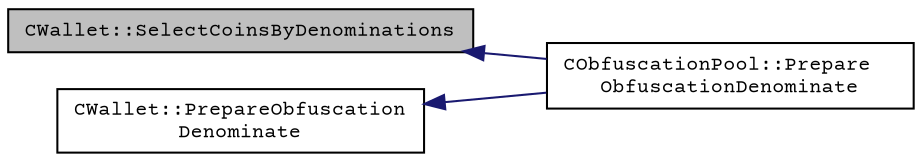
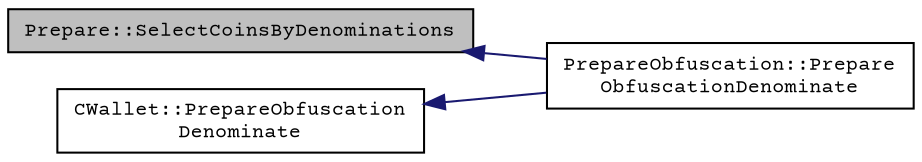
(241, 31) -> (241, 31)
(730, 76) -> (730, 76)
